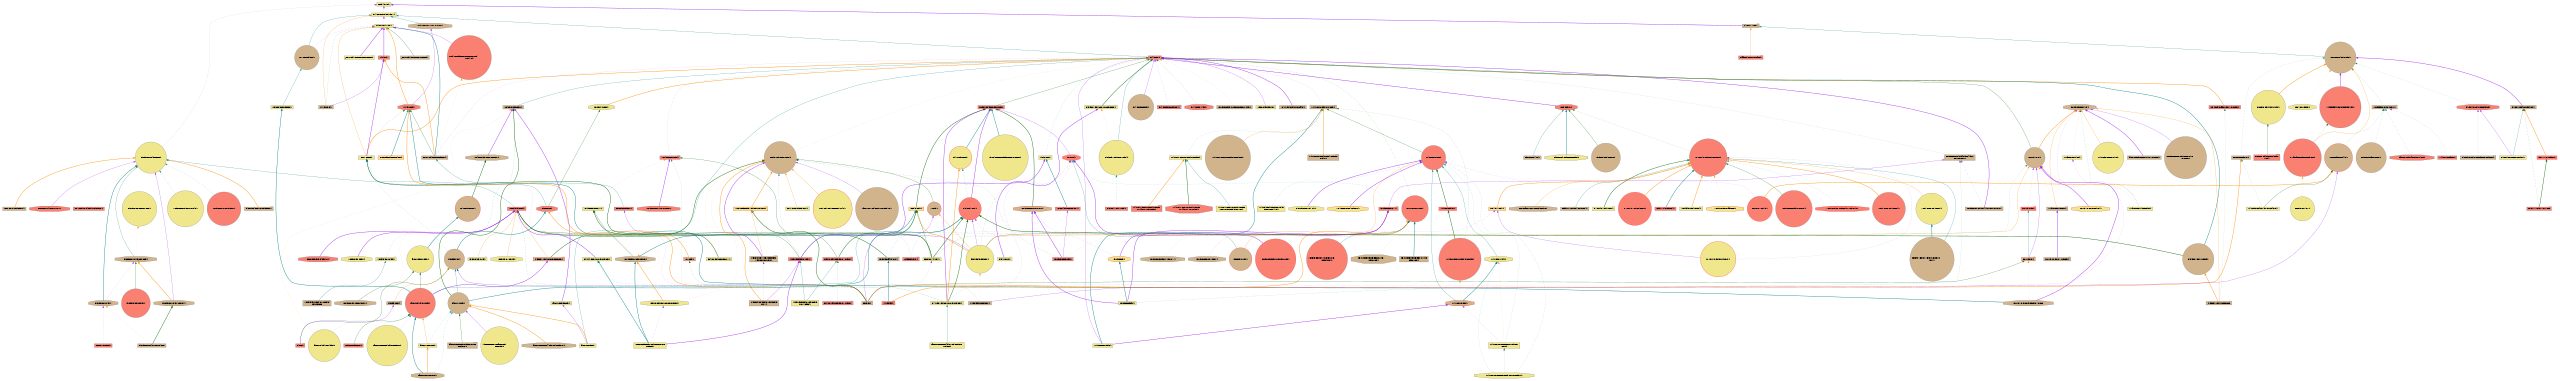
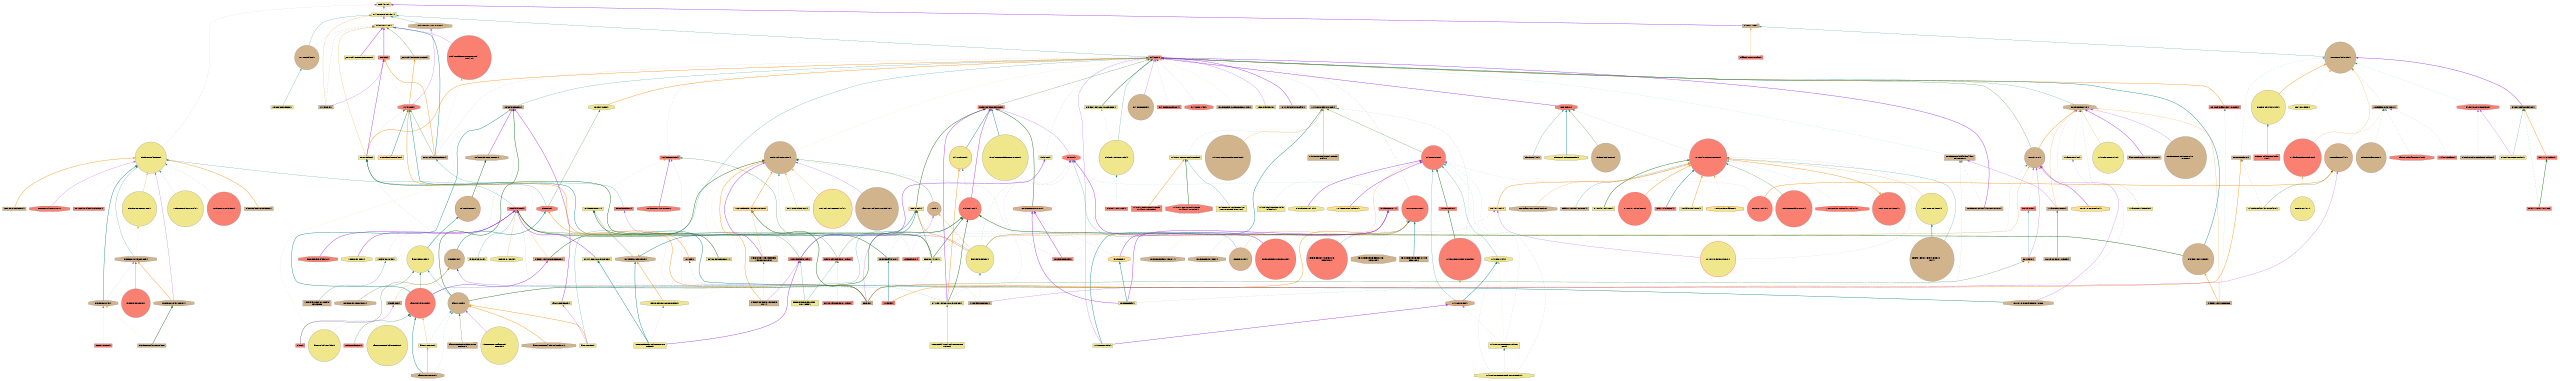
(384, 58) -> (384, 58)
(397, 67) -> (412, 84)
none -> (1620, 76)
(2340, 107) -> none
(366, 158) -> (366, 158)
(1806, 170) -> (1805, 170)
(1731, 180) -> (2014, 177)
none -> (145, 183)
(1068, 209) -> none
(1231, 209) -> (1231, 209)
(1271, 209) -> (1271, 209)
(2114, 223) -> (2114, 223)
(974, 231) -> none
(496, 234) -> (496, 234)
(878, 234) -> (878, 234)
(279, 250) -> (374, 233)
(1005, 259) -> none
(457, 282) -> (439, 284)
(694, 288) -> (694, 288)
(980, 289) -> (980, 289)
(805, 303) -> (805, 303)
(947, 346) -> (947, 346)
